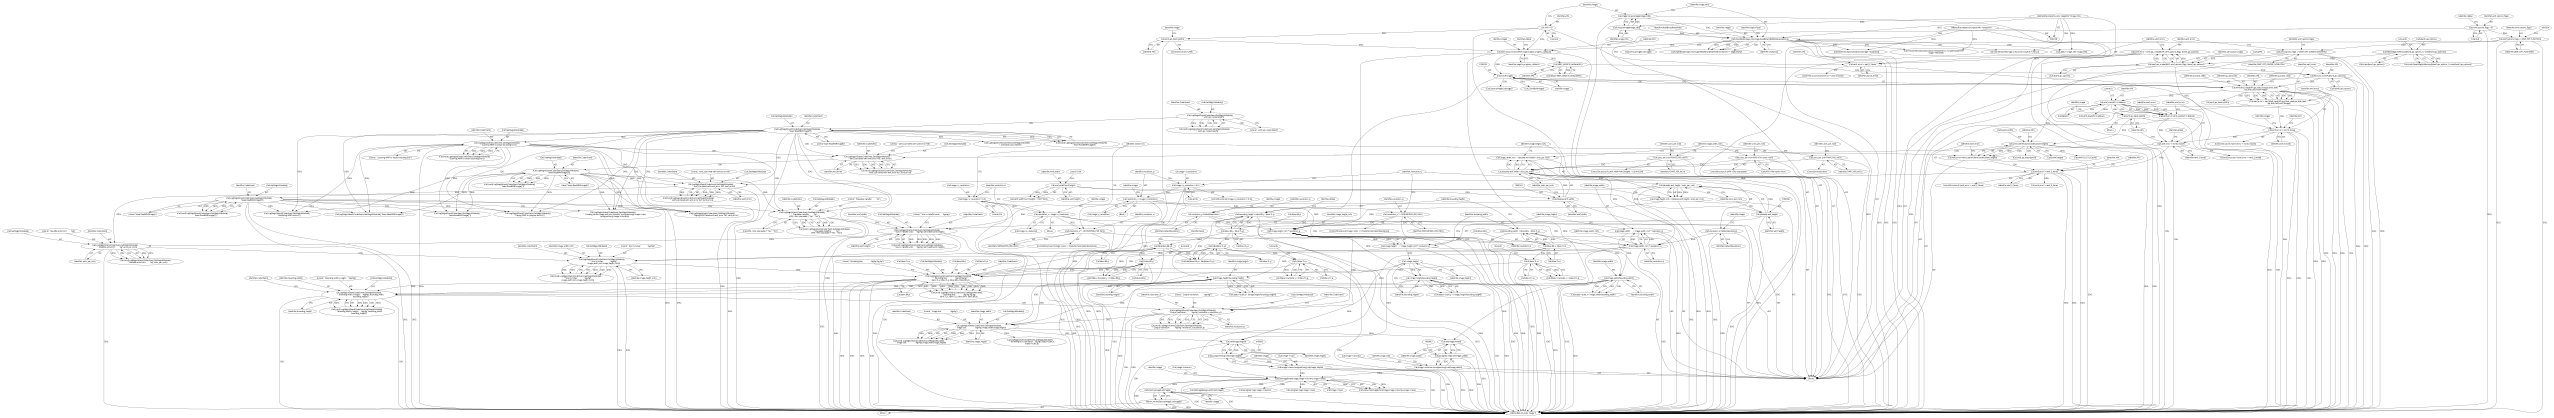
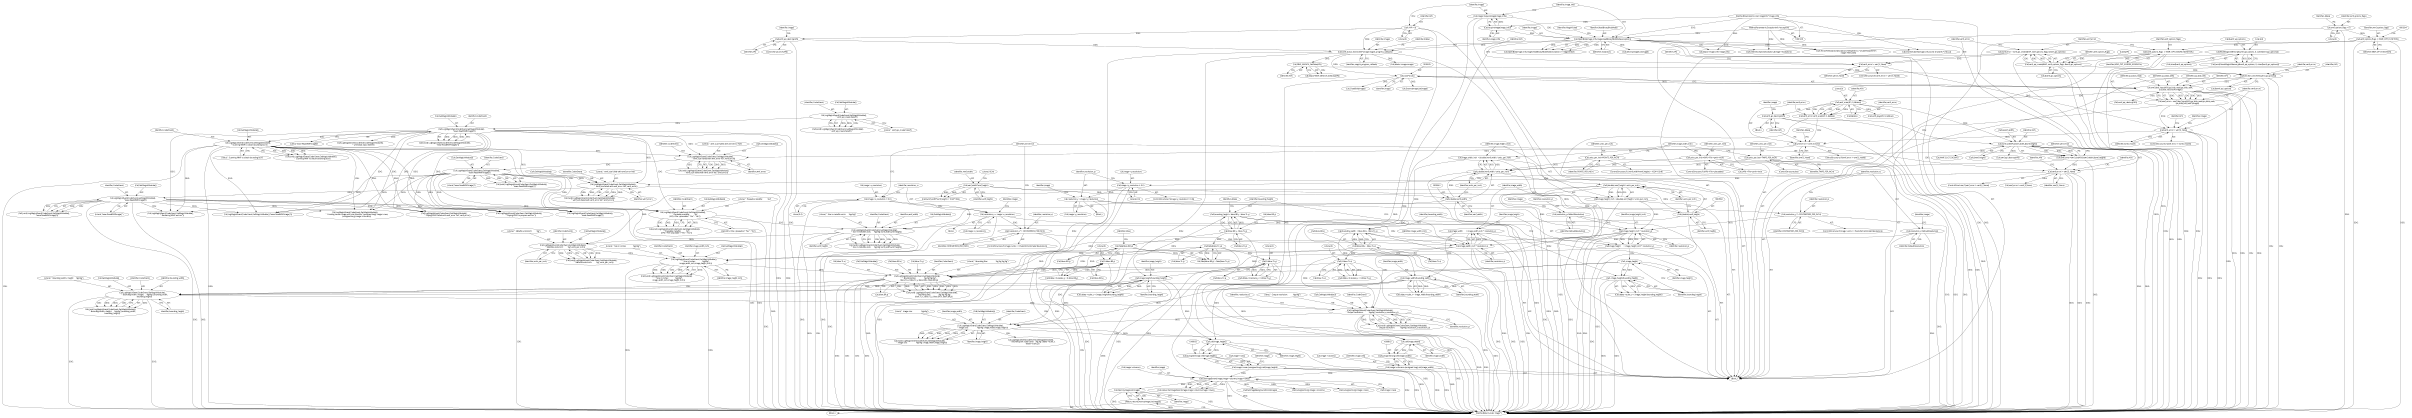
none -> (1402, 65)
(1505, 76) -> (1407, 76)
